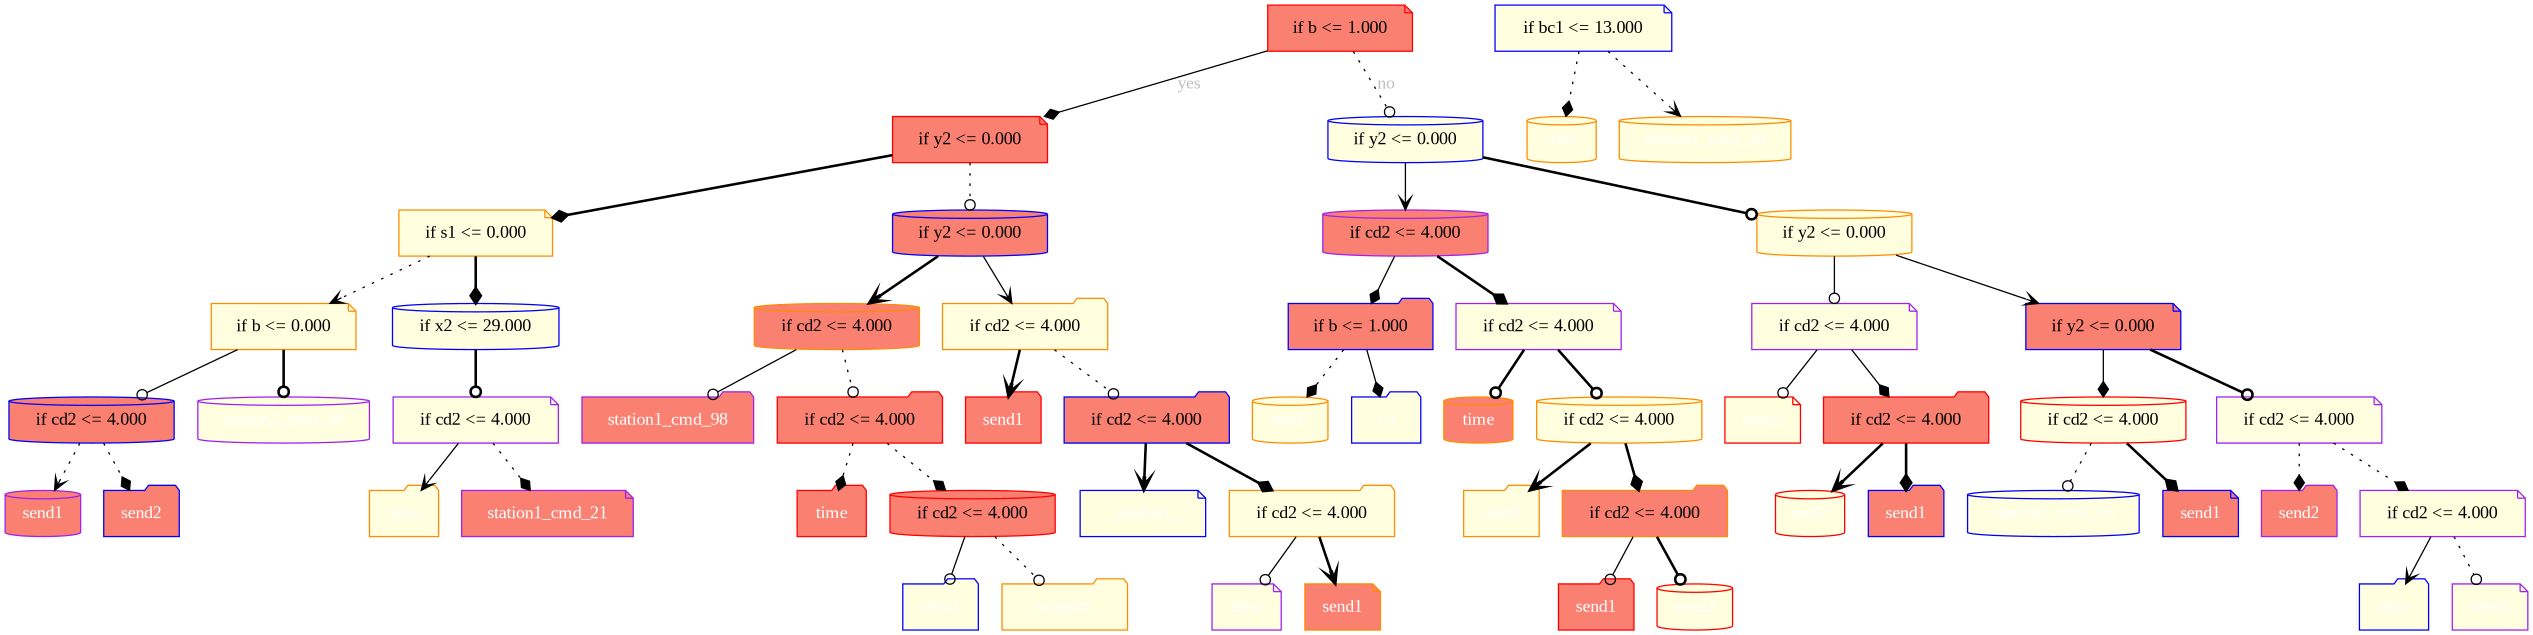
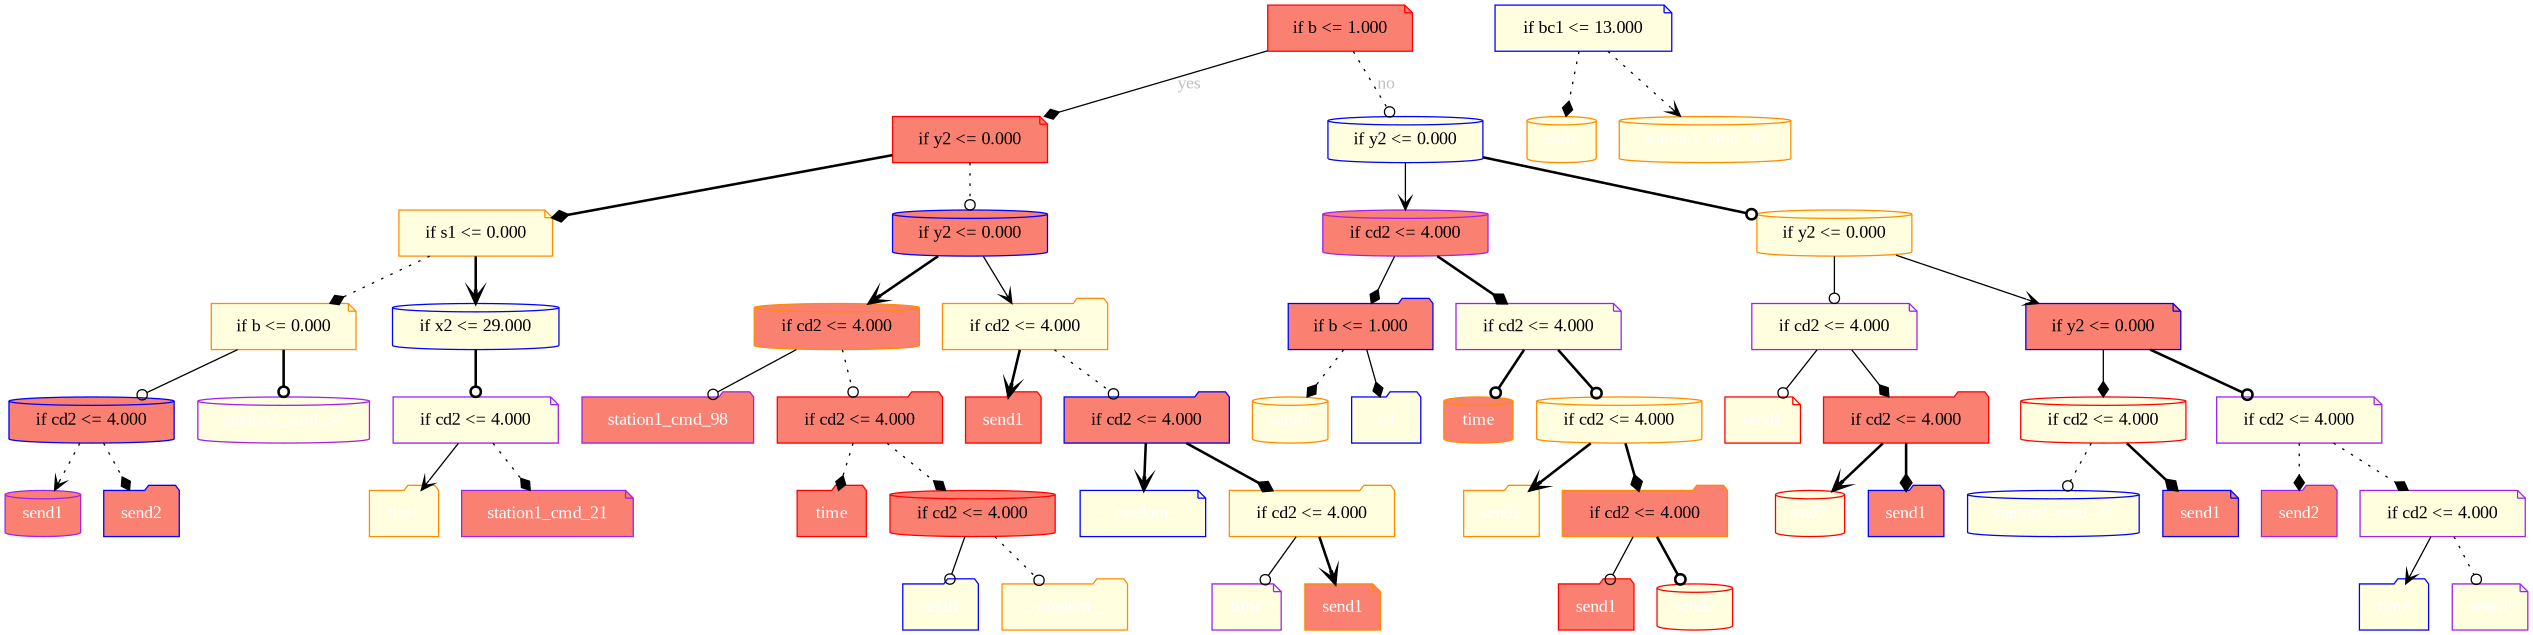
(476, 272) -> (476, 273)
(386, 277) -> (387, 276)
